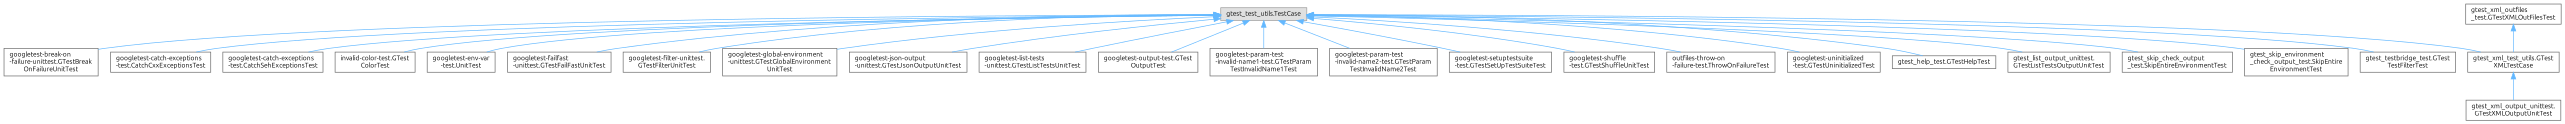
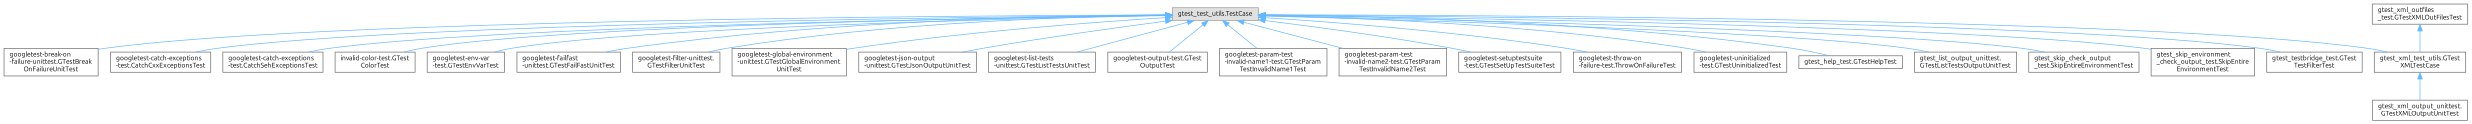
(461, 62) -> (466, 62)
(1609, 62) -> none
(1721, 62) -> (1627, 62)
